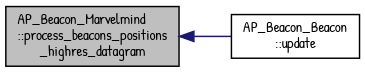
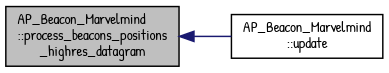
(295, 36) -> (307, 36)
